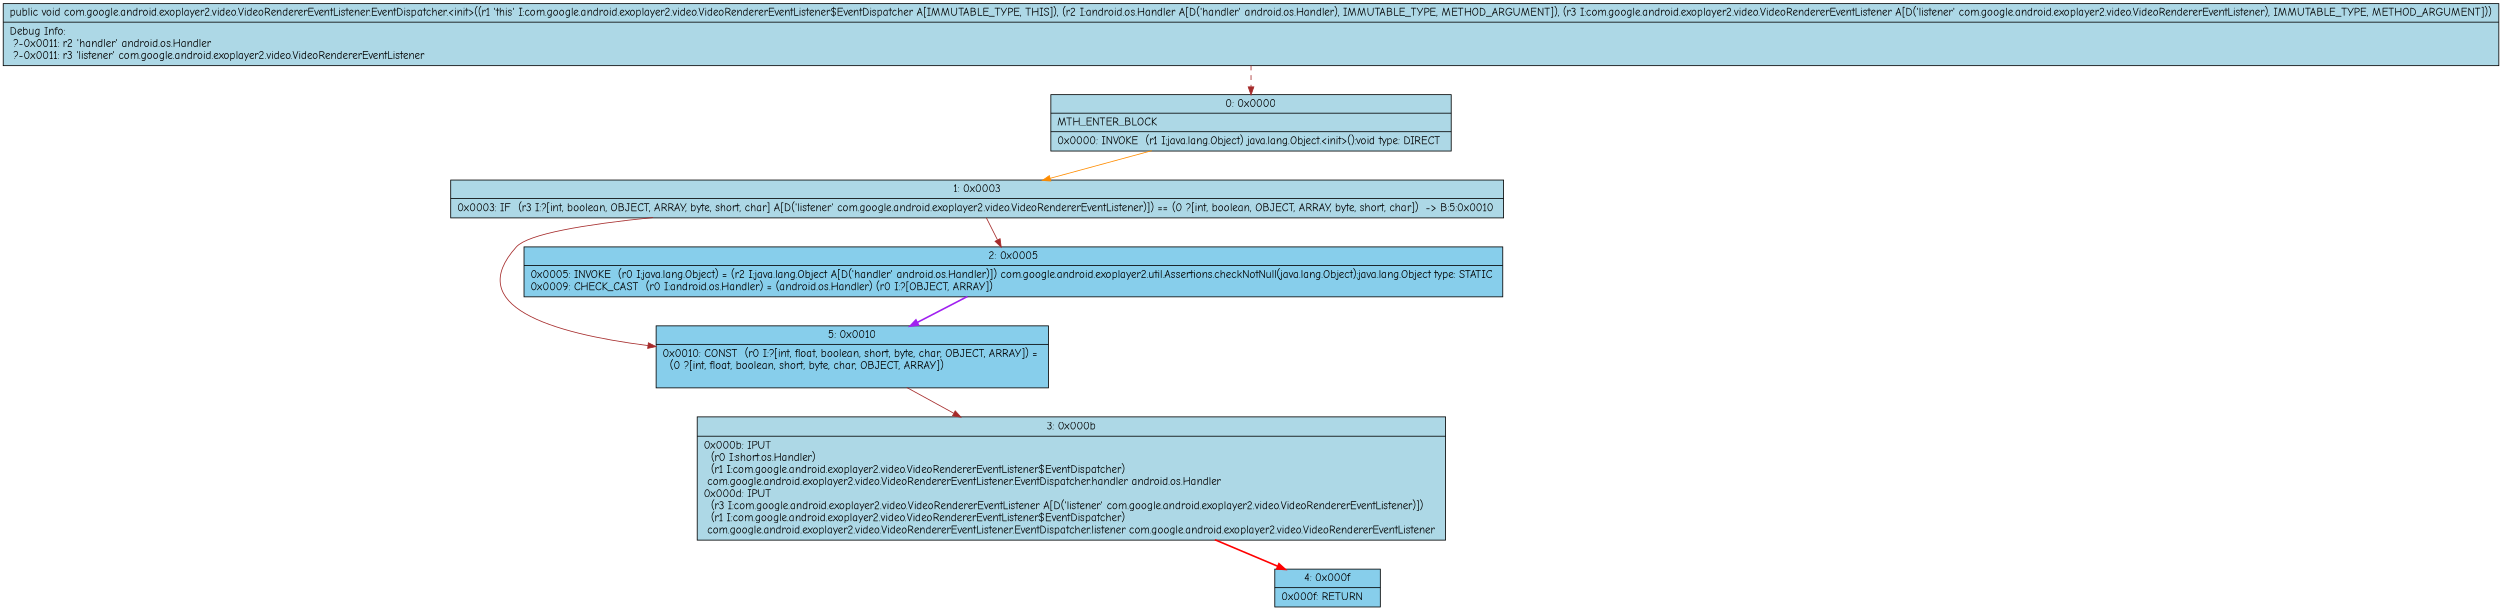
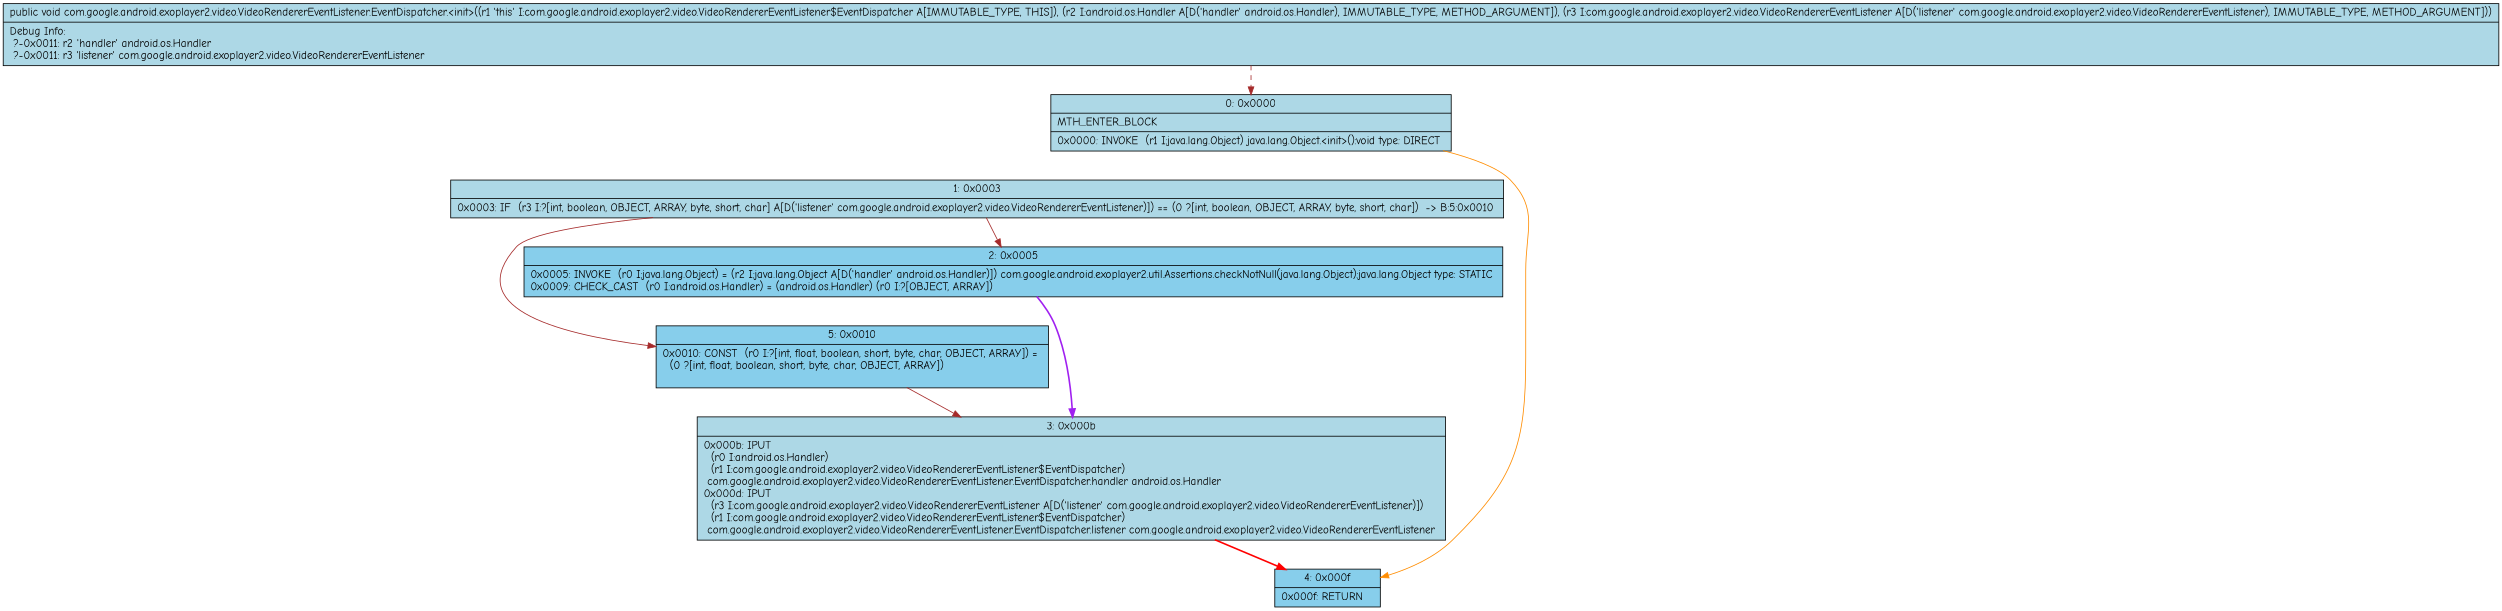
(1101, 164) -> (1526, 368)
(942, 309) -> (1063, 350)
(760, 458) -> (766, 458)
